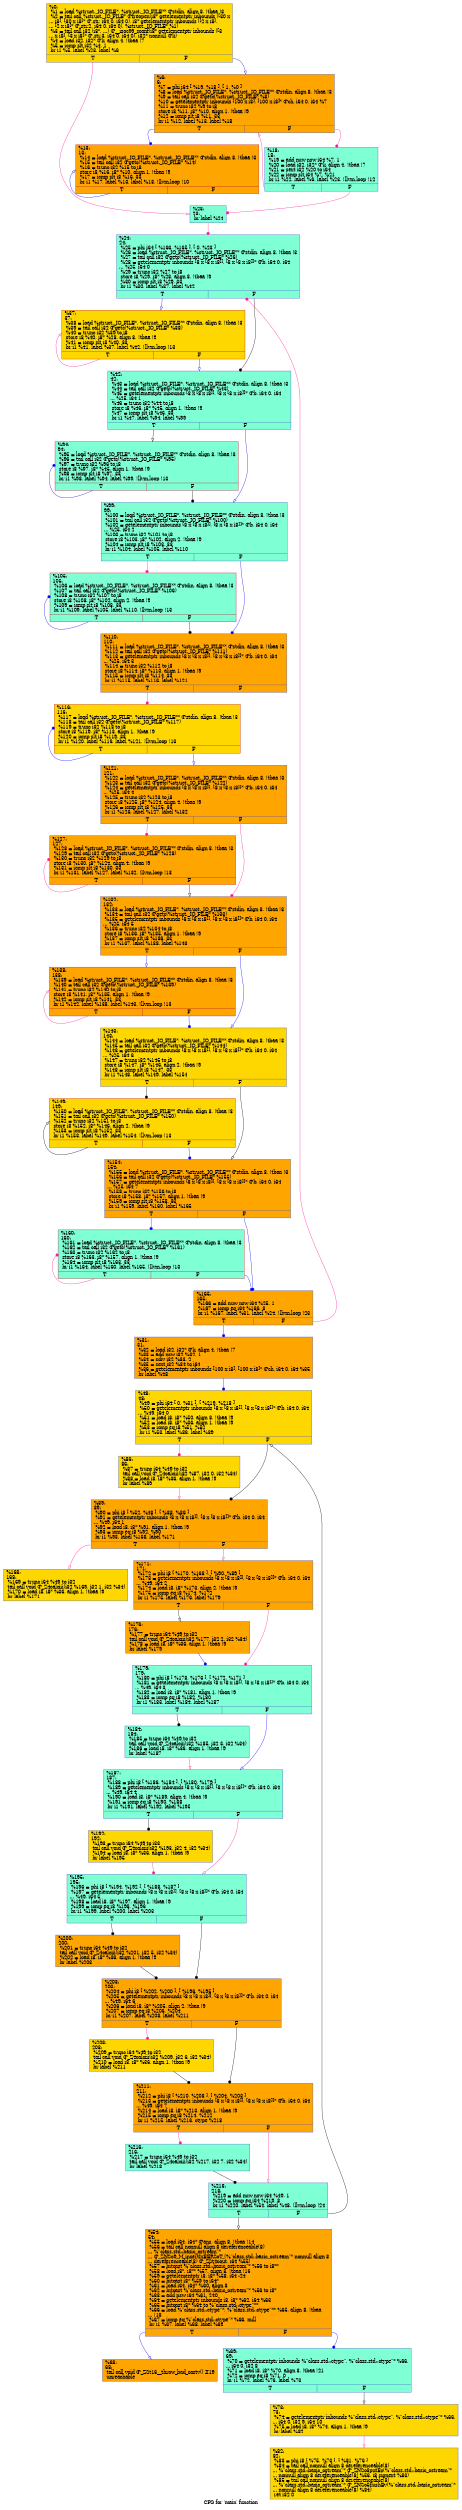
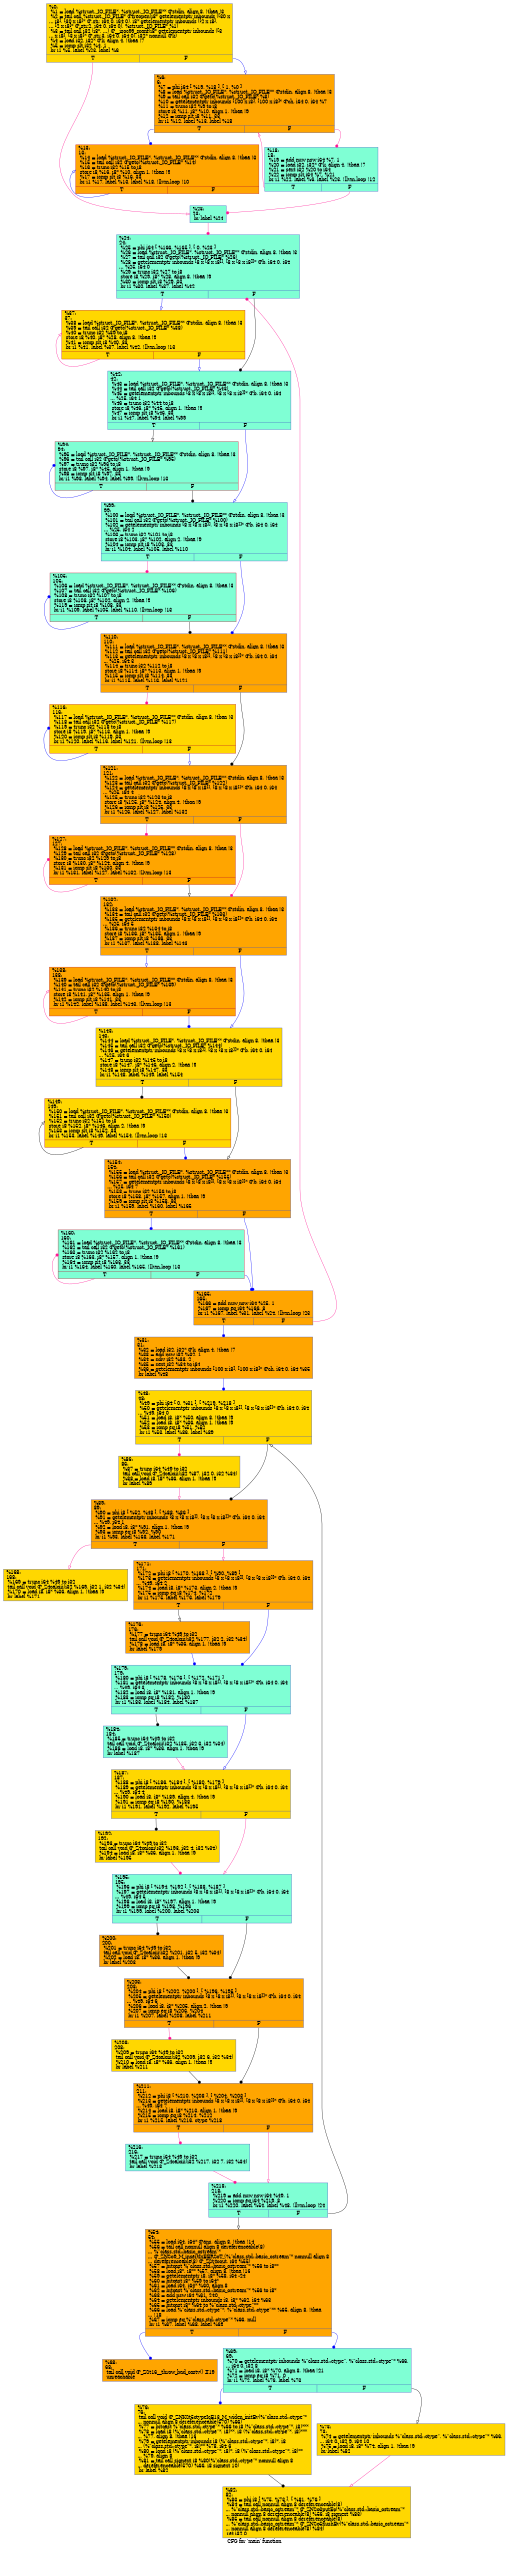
(87, 606) -> (87, 606)
none -> (244, 729)
(262, 1638) -> (262, 1639)
(193, 1794) -> (201, 1794)
(126, 1844) -> (132, 1844)
(224, 2176) -> (224, 2176)
(142, 2344) -> (142, 2344)
none -> (223, 2440)
